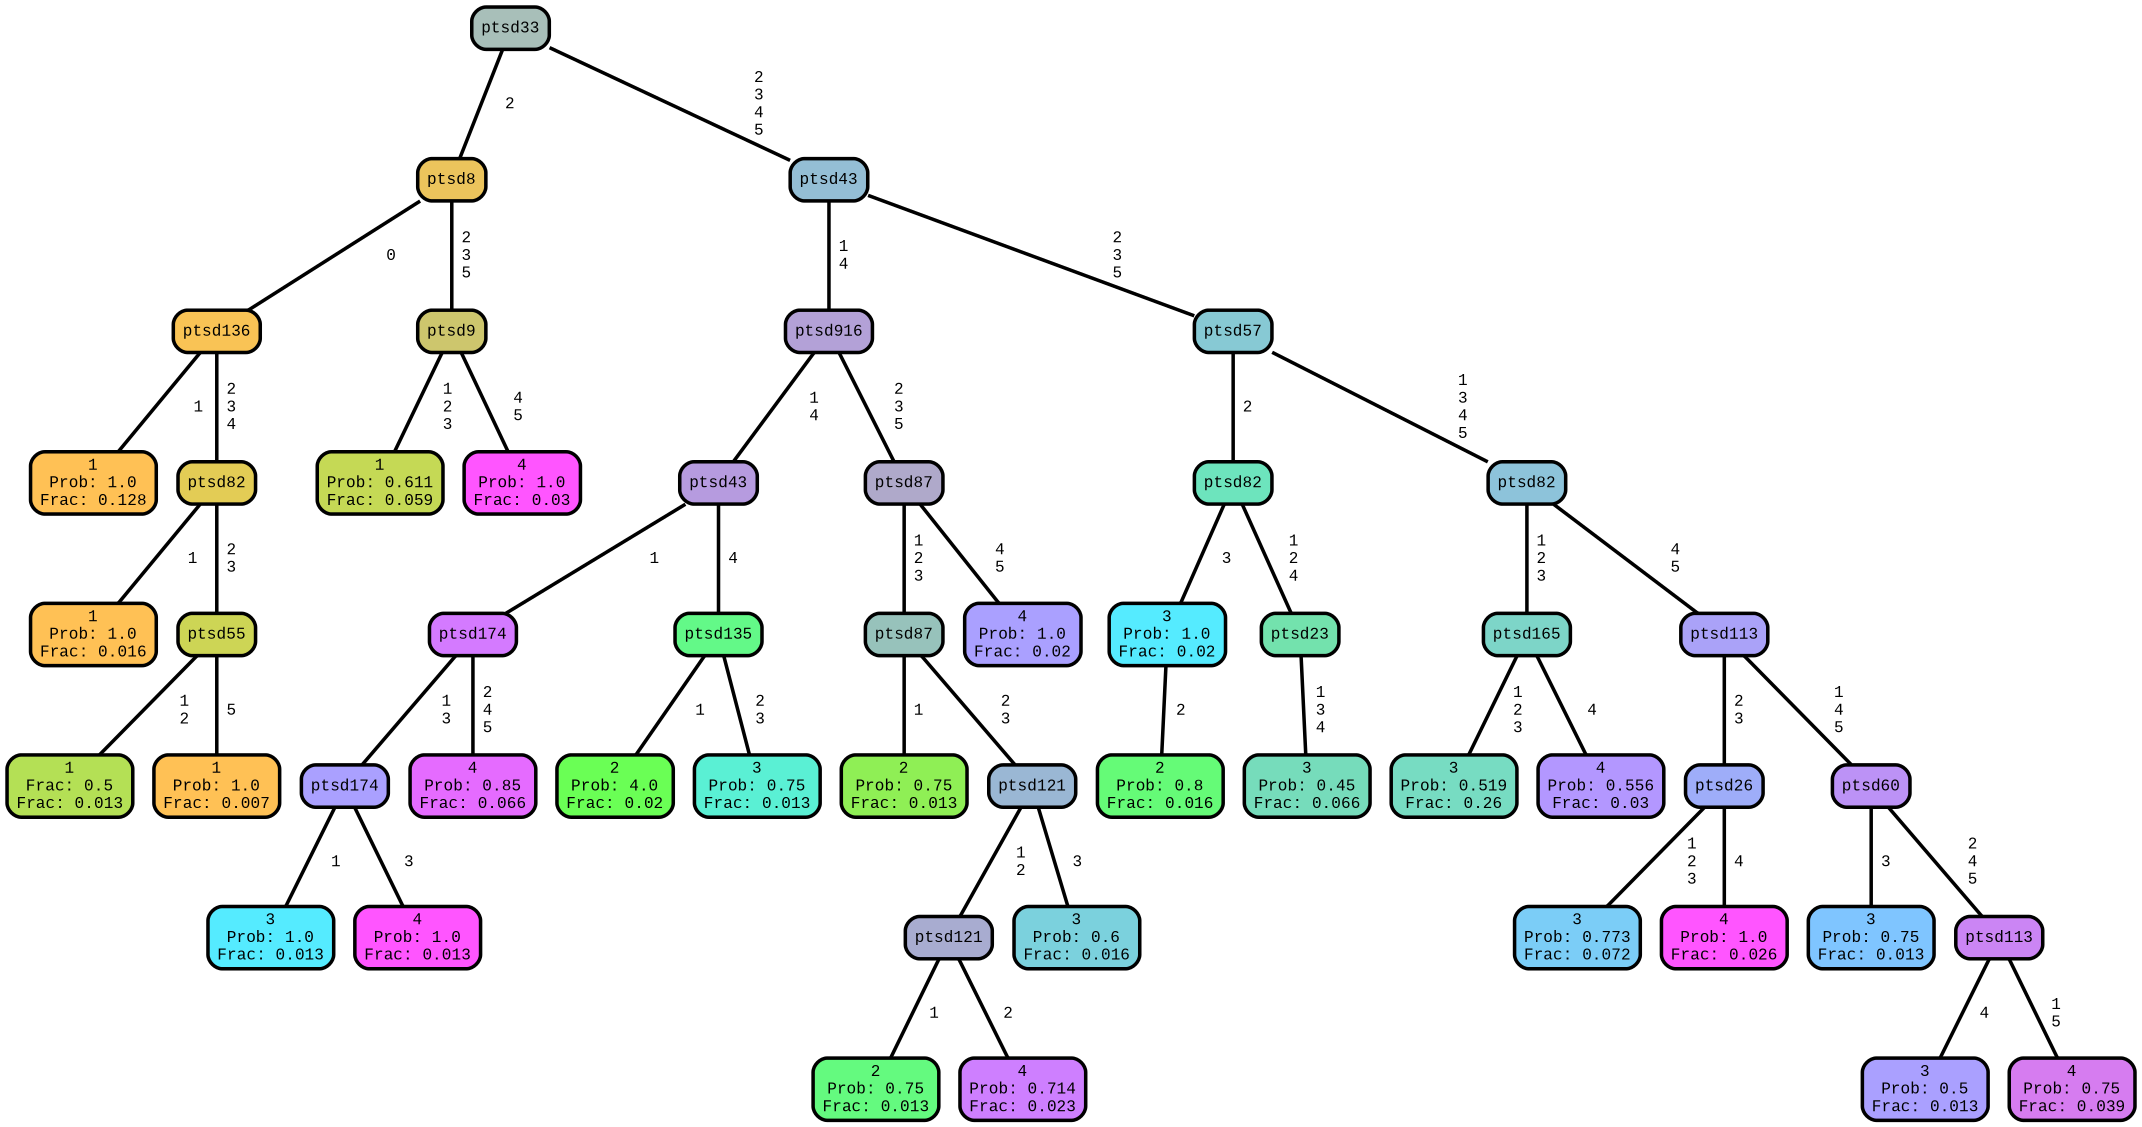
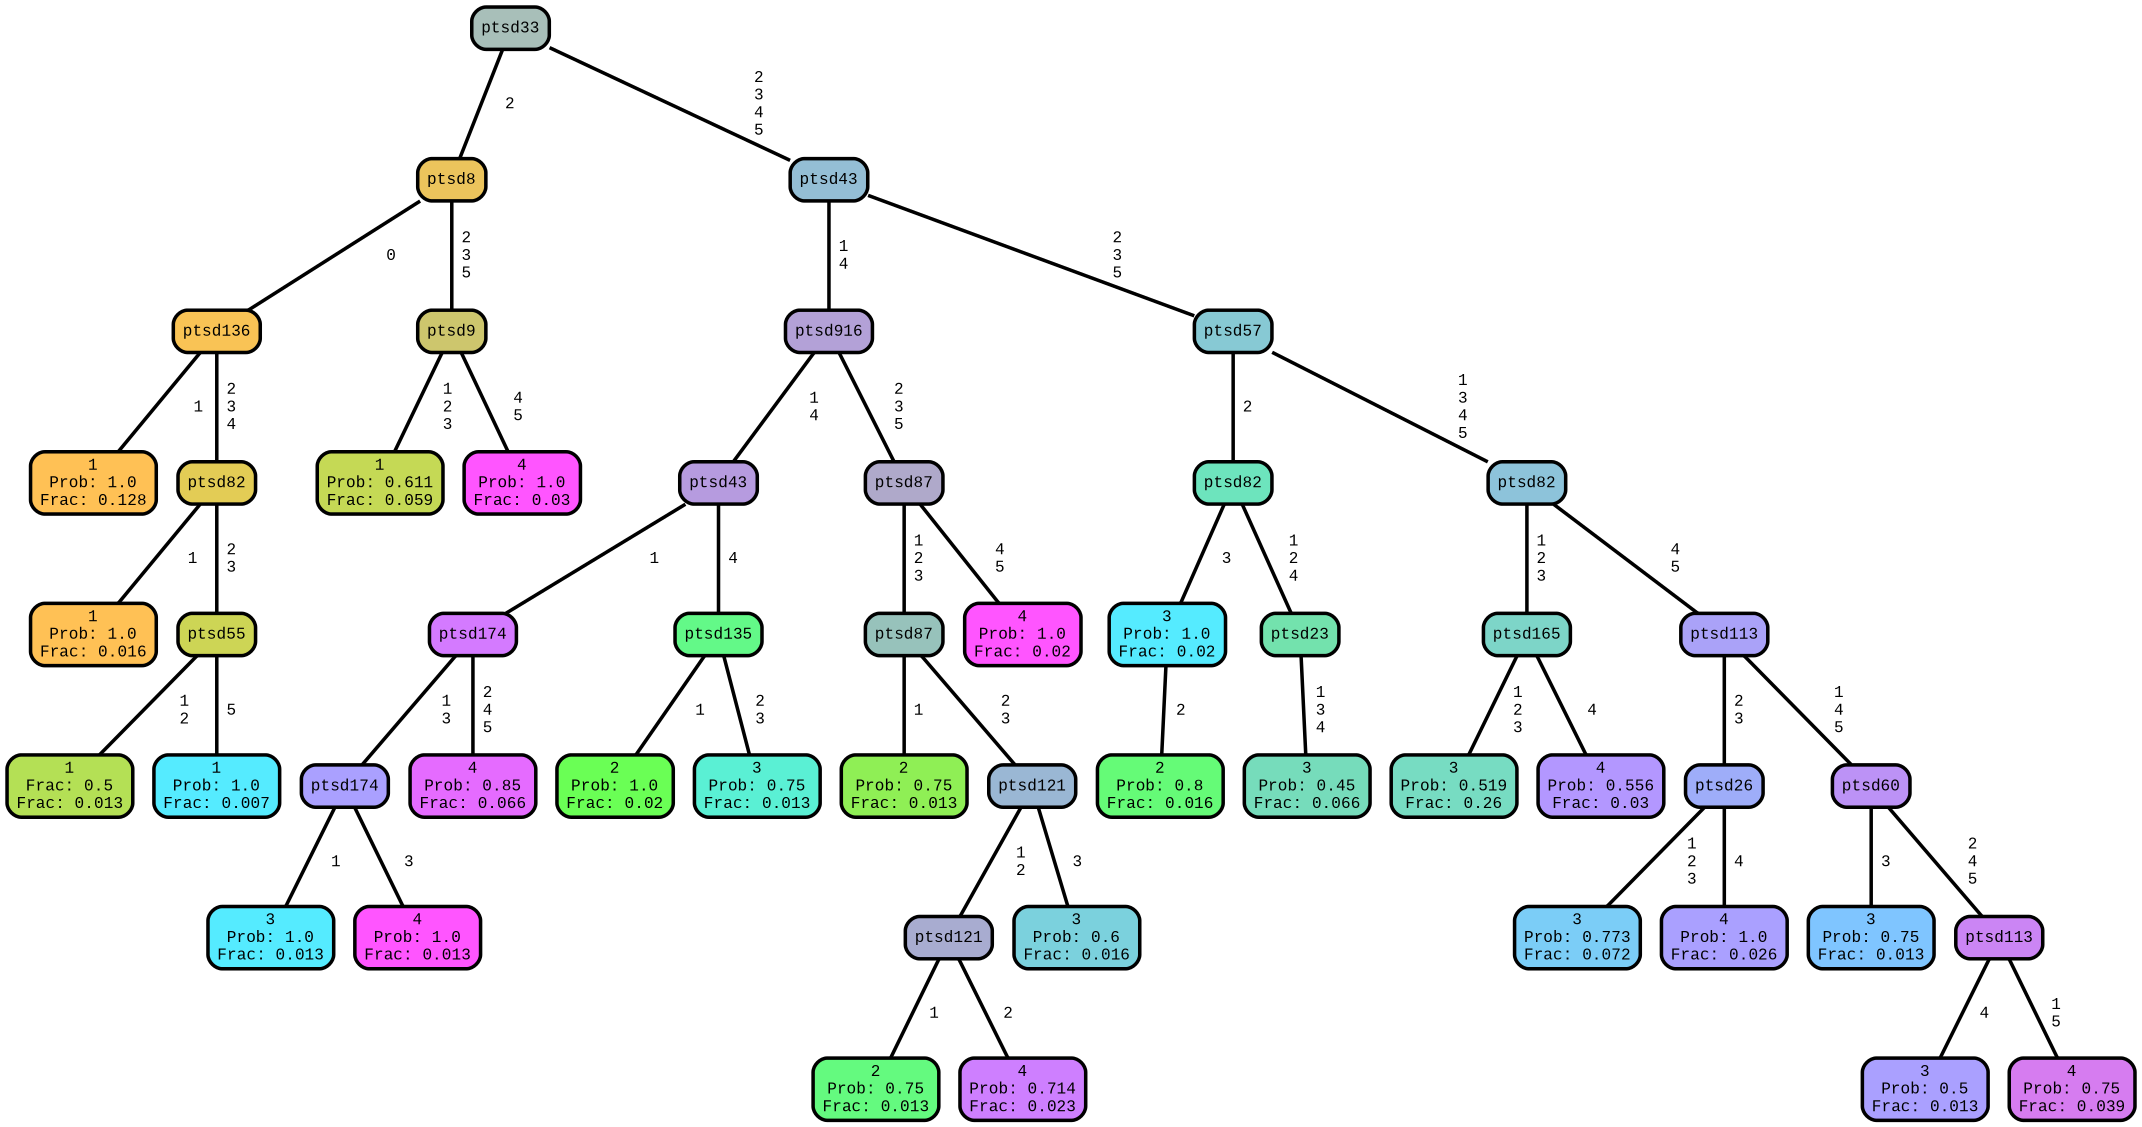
(1023, 634) -> (1023, 634)
(217, 786) -> (217, 786)
(615, 786) -> (615, 786)
(1724, 938) -> (1724, 938)
